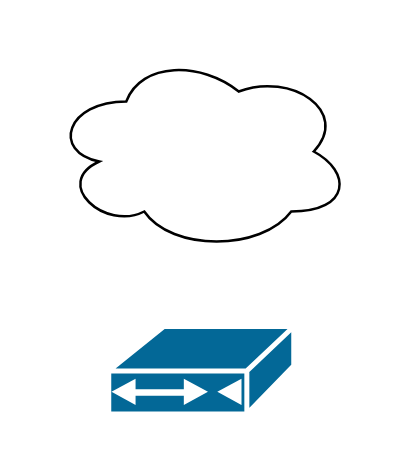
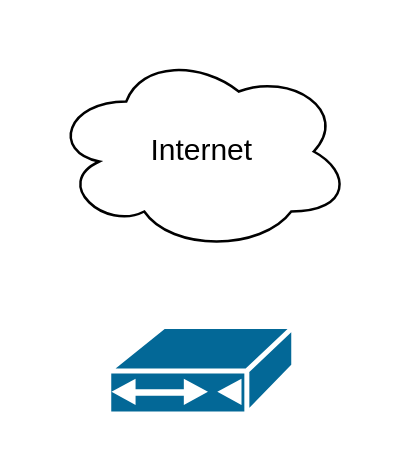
none -> (201, 151)
